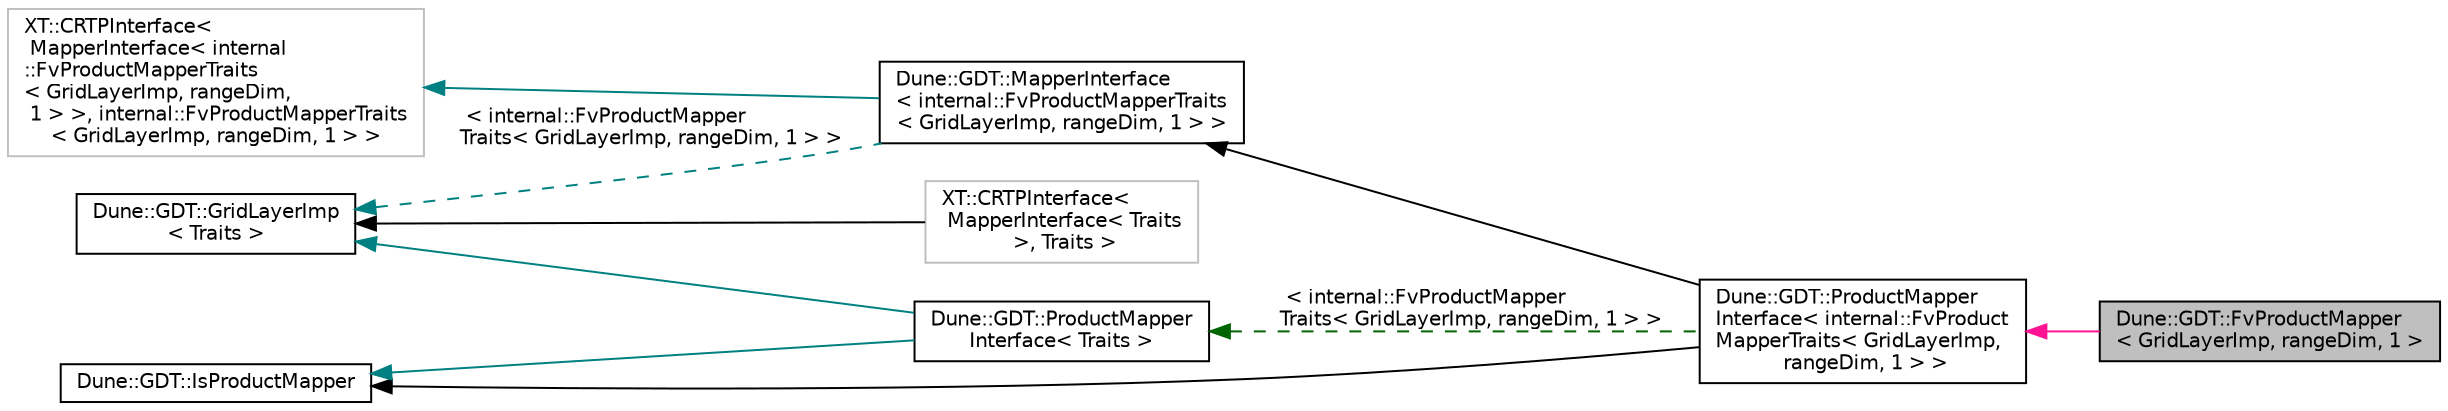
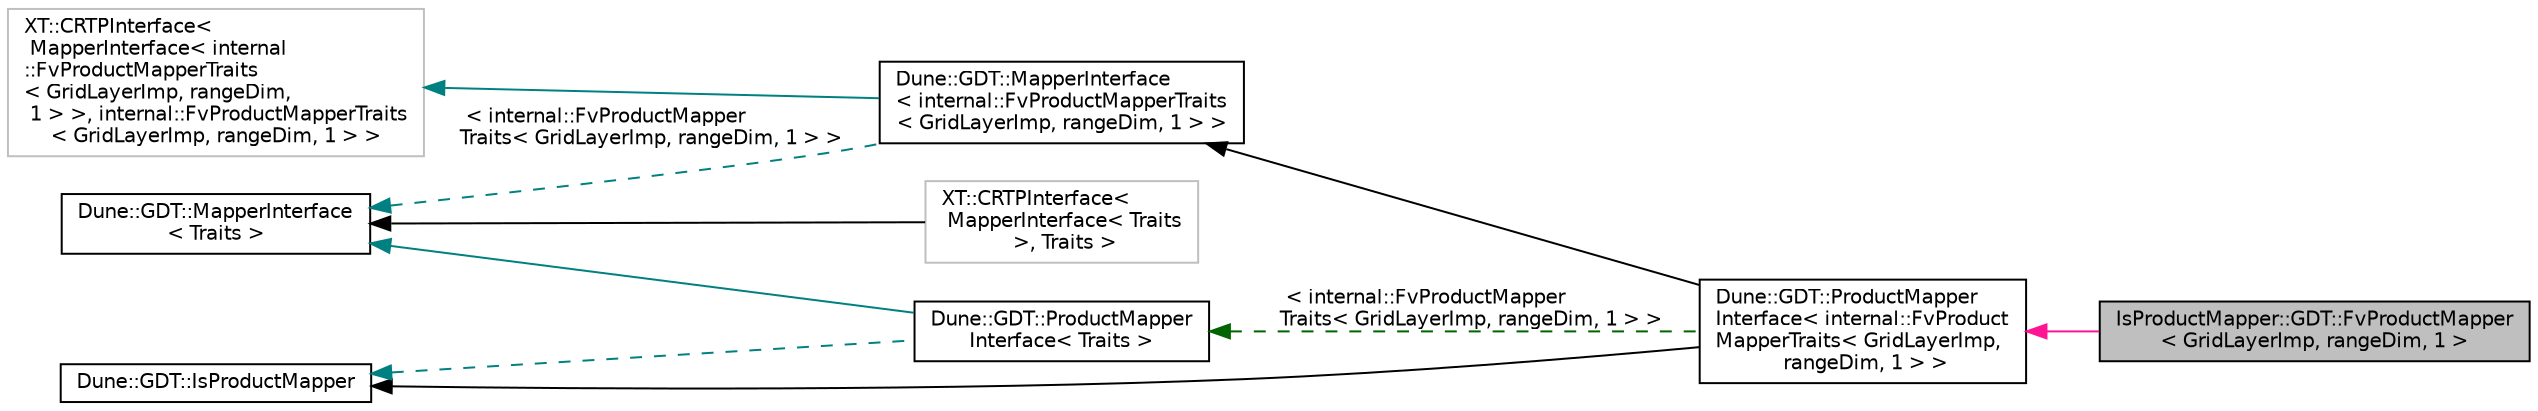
(216, 224) -> (216, 224)
(2270, 331) -> (2315, 331)
(653, 356) -> (653, 356)
